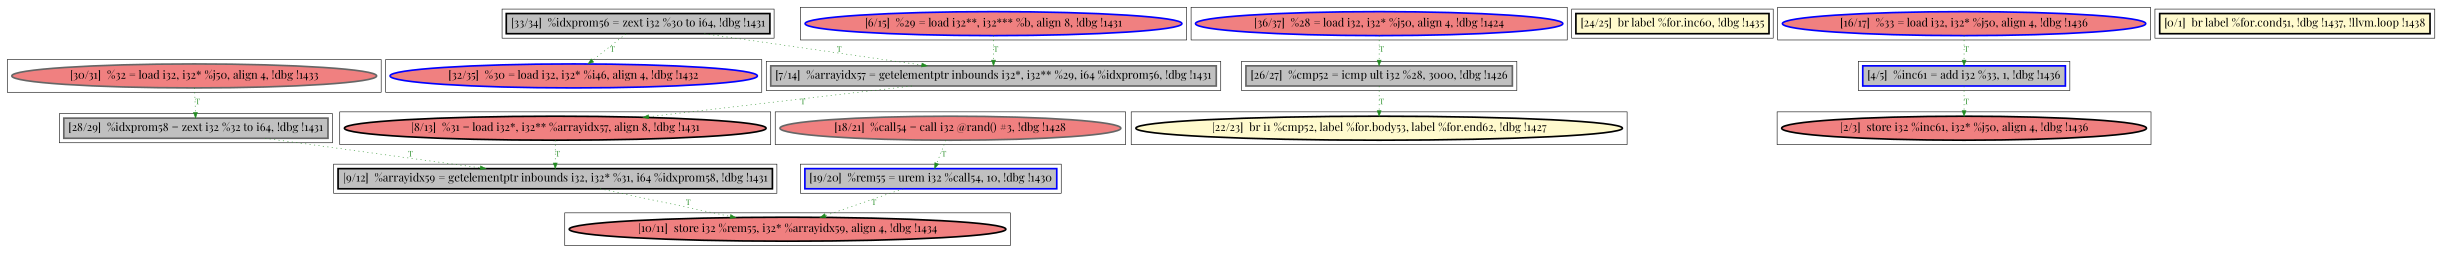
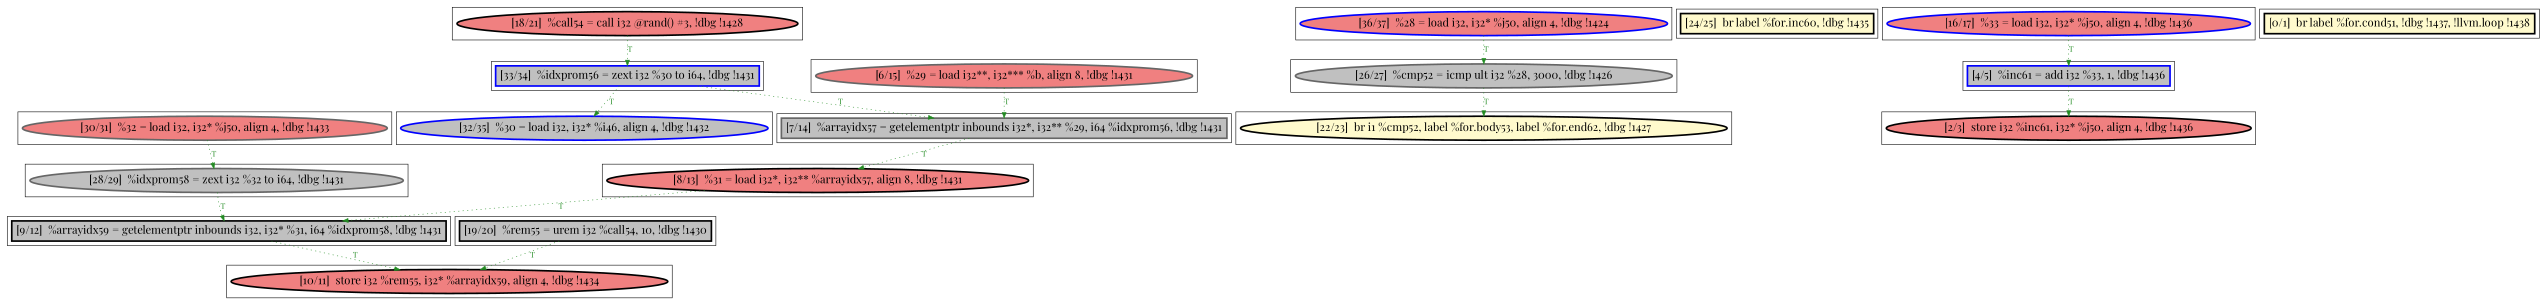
(638, 24) -> (627, 76)
(994, 24) -> (1004, 76)
(574, 76) -> (584, 128)
(1379, 76) -> (1484, 76)
(196, 128) -> (217, 181)
(950, 128) -> (627, 24)
(941, 152) -> (627, 48)
(931, 179) -> (585, 231)
